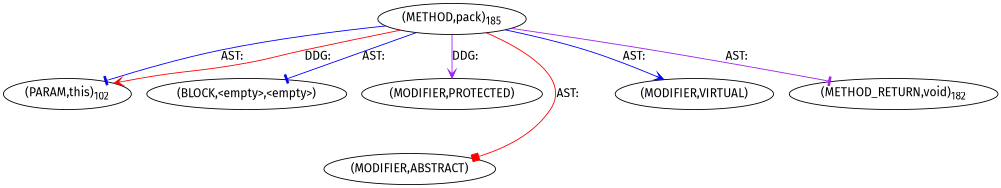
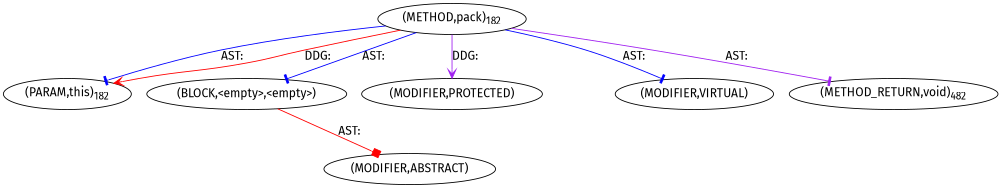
(494, 18) -> (494, 18)
(584, 49) -> (584, 49)
(102, 93) -> (102, 93)
(959, 93) -> (959, 93)
(555, 96) -> (325, 130)
